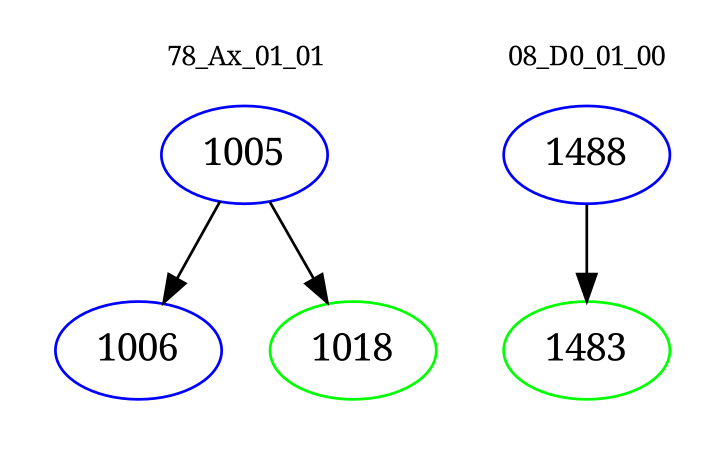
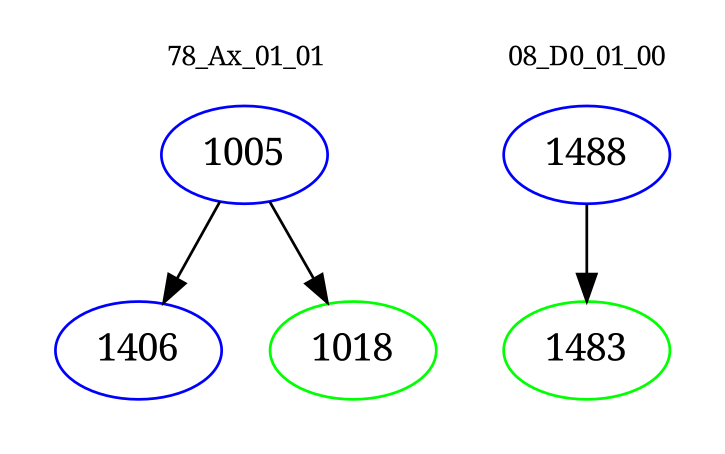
(139, 350) -> (139, 350)
